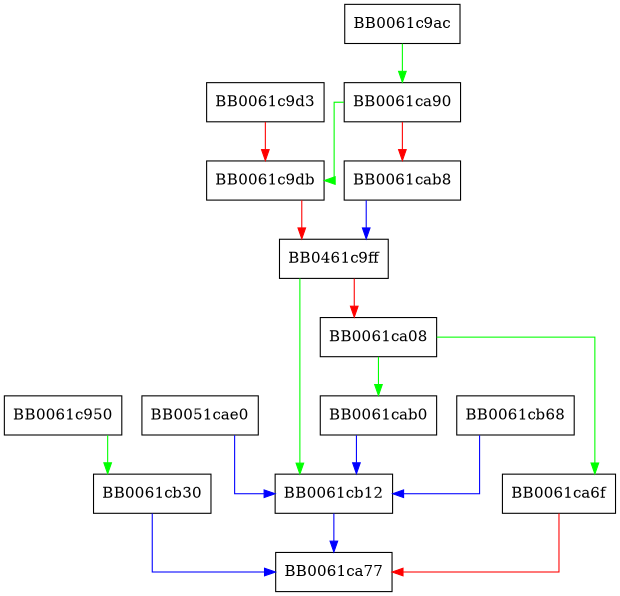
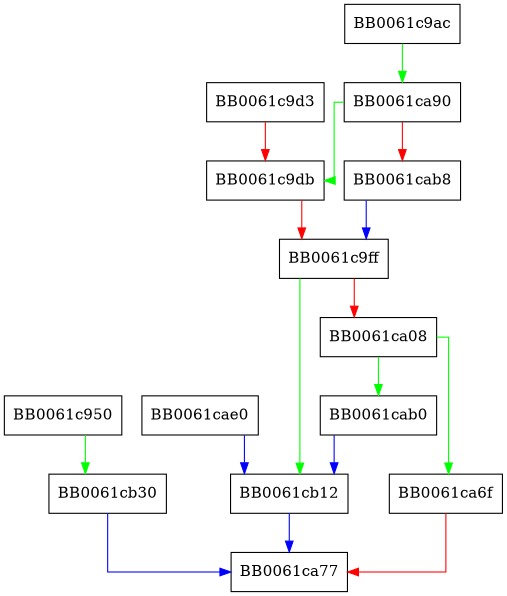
(334, 259) -> (334, 259)
(200, 415) -> (200, 415)
(515, 415) -> none
